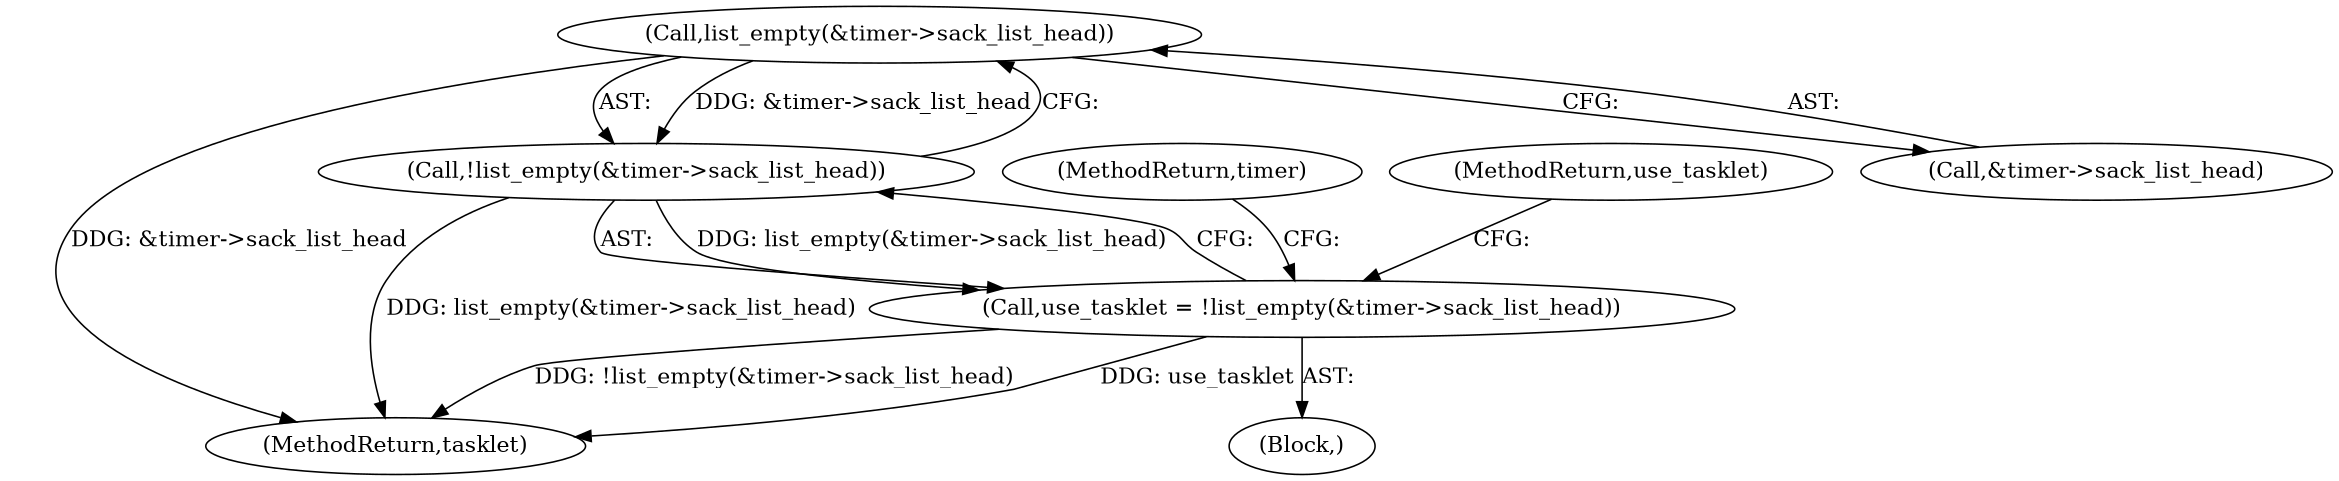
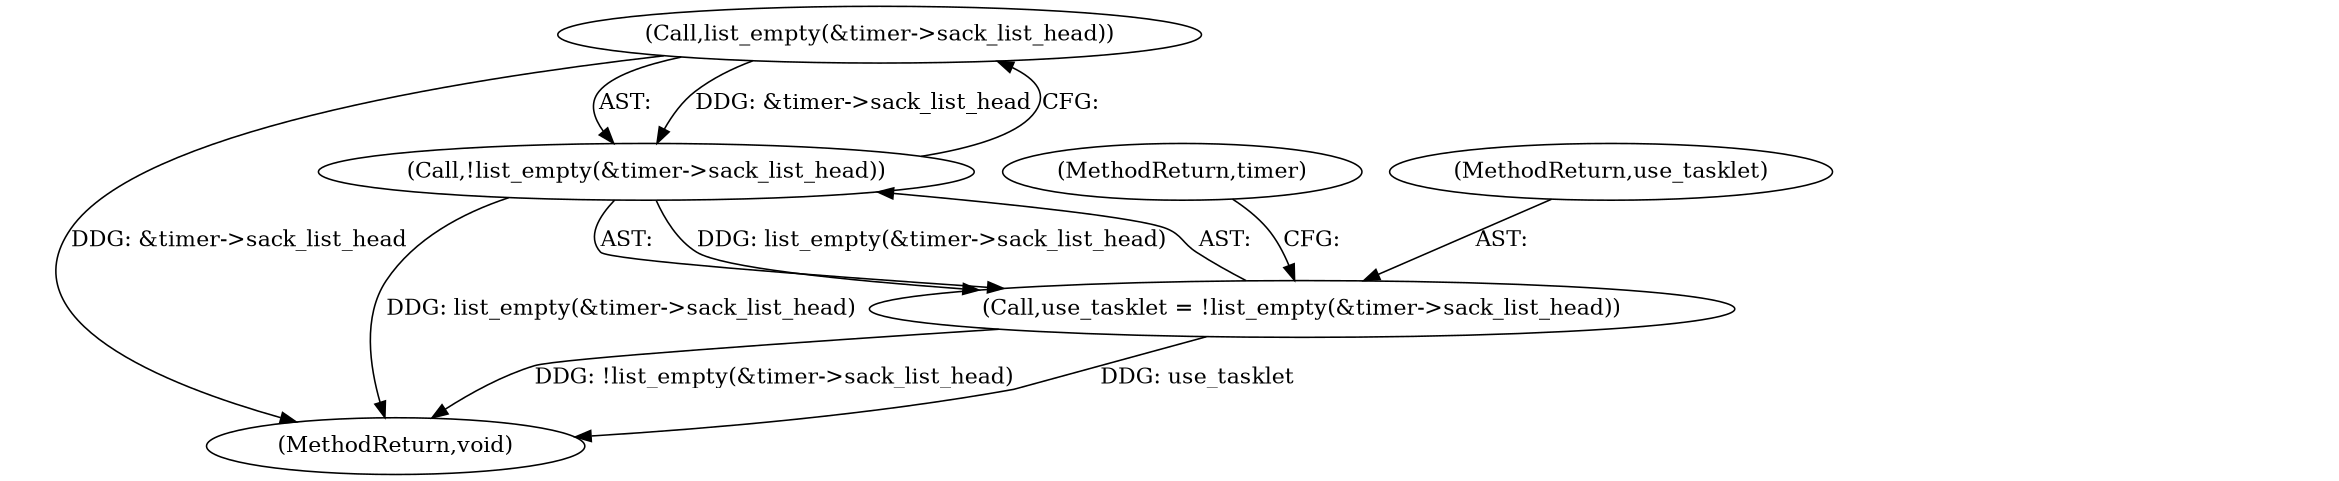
(2097, 172) -> none
(1229, 240) -> (1229, 240)
(1505, 240) -> (1505, 240)
(396, 446) -> (396, 446)
(1302, 446) -> none
